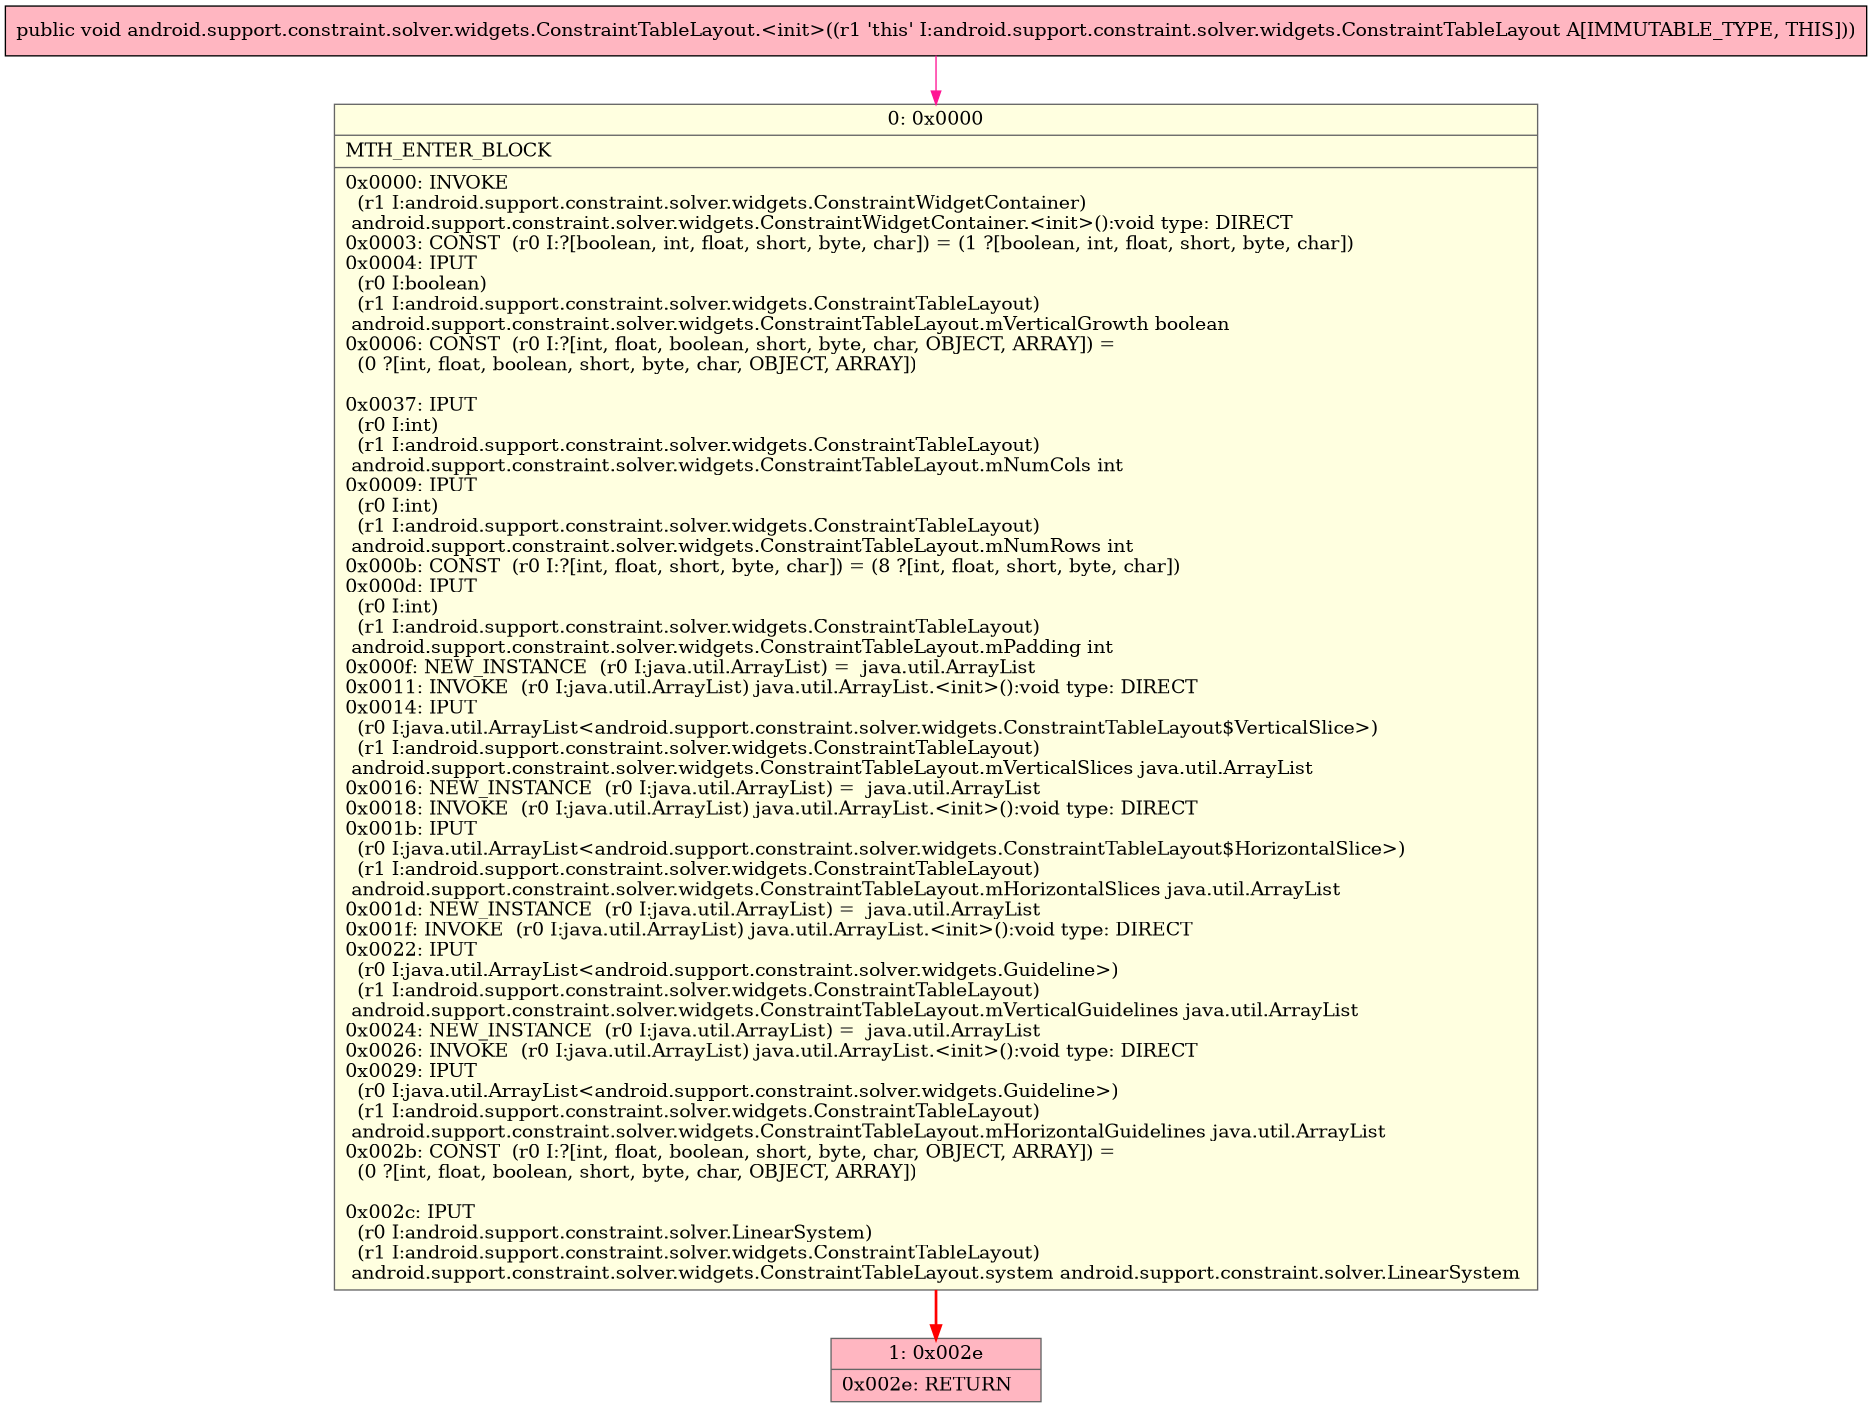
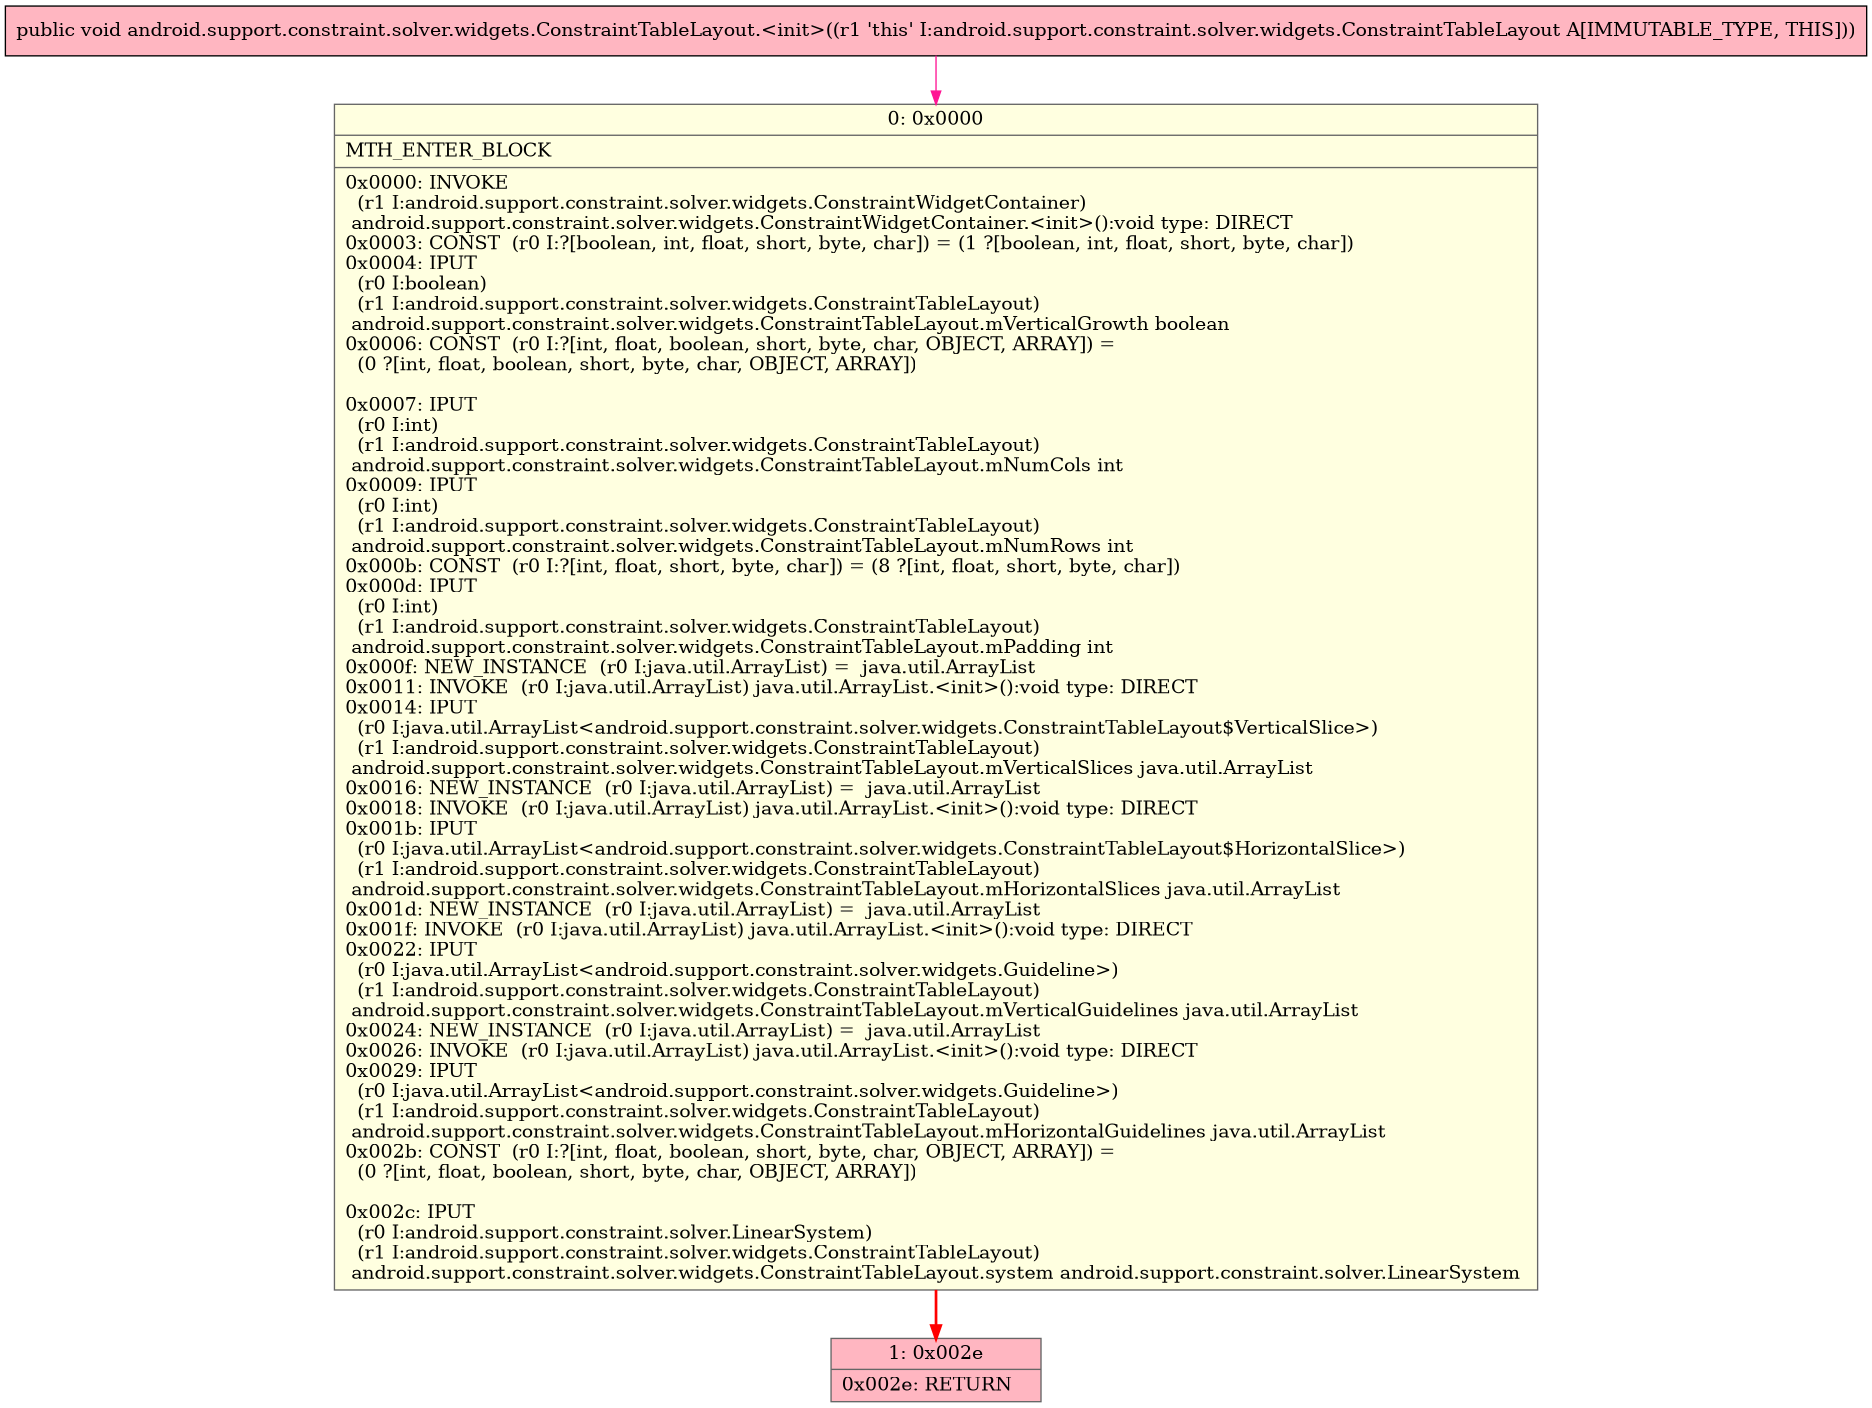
(417, 405) -> (417, 405)
